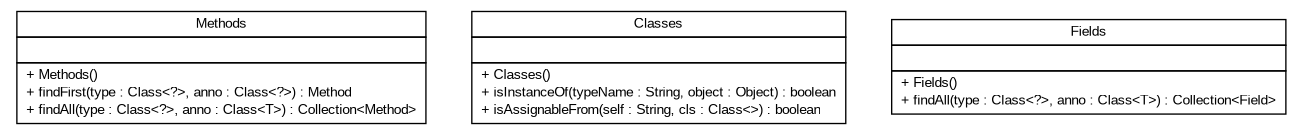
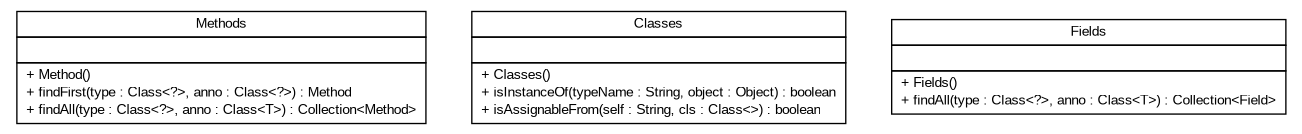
(62, 75) -> (59, 75)
